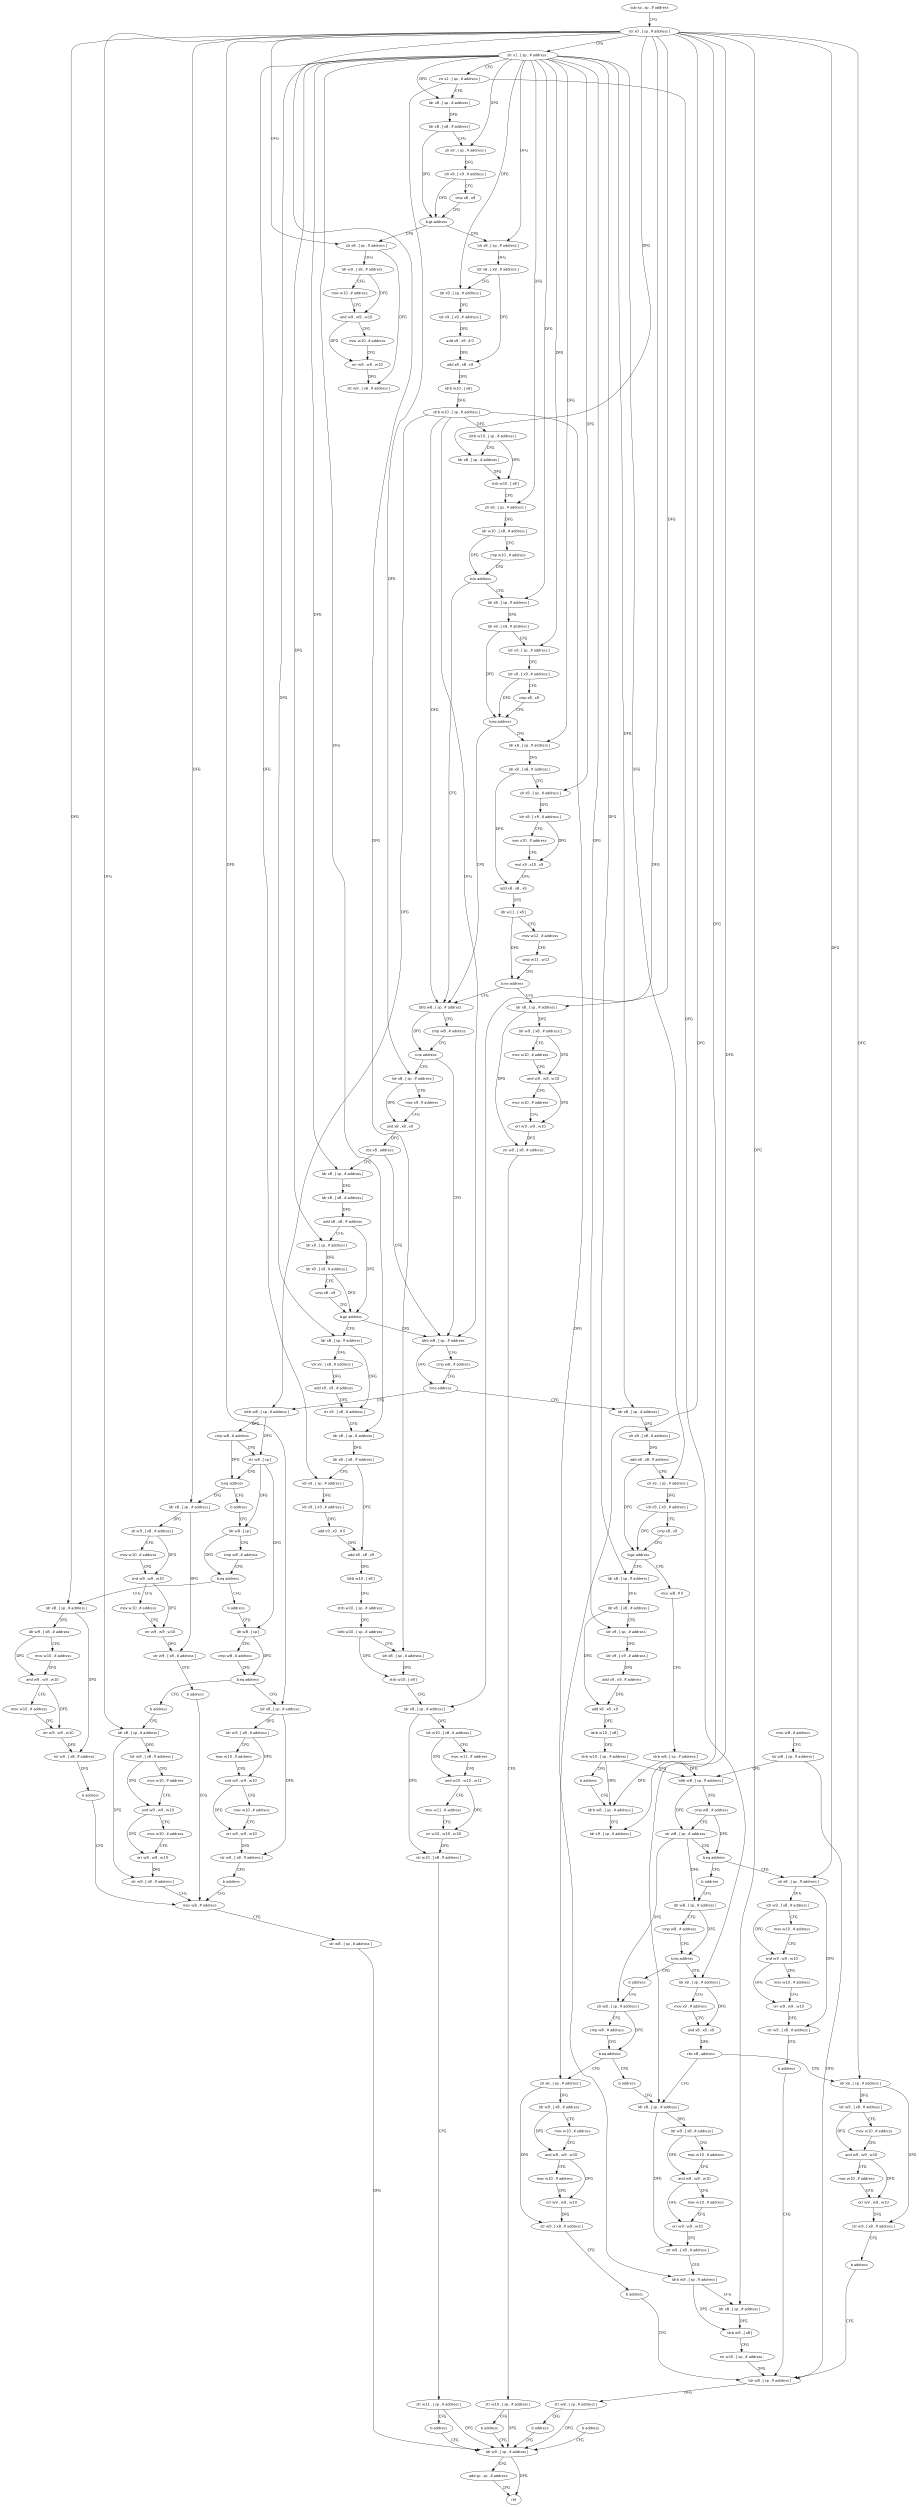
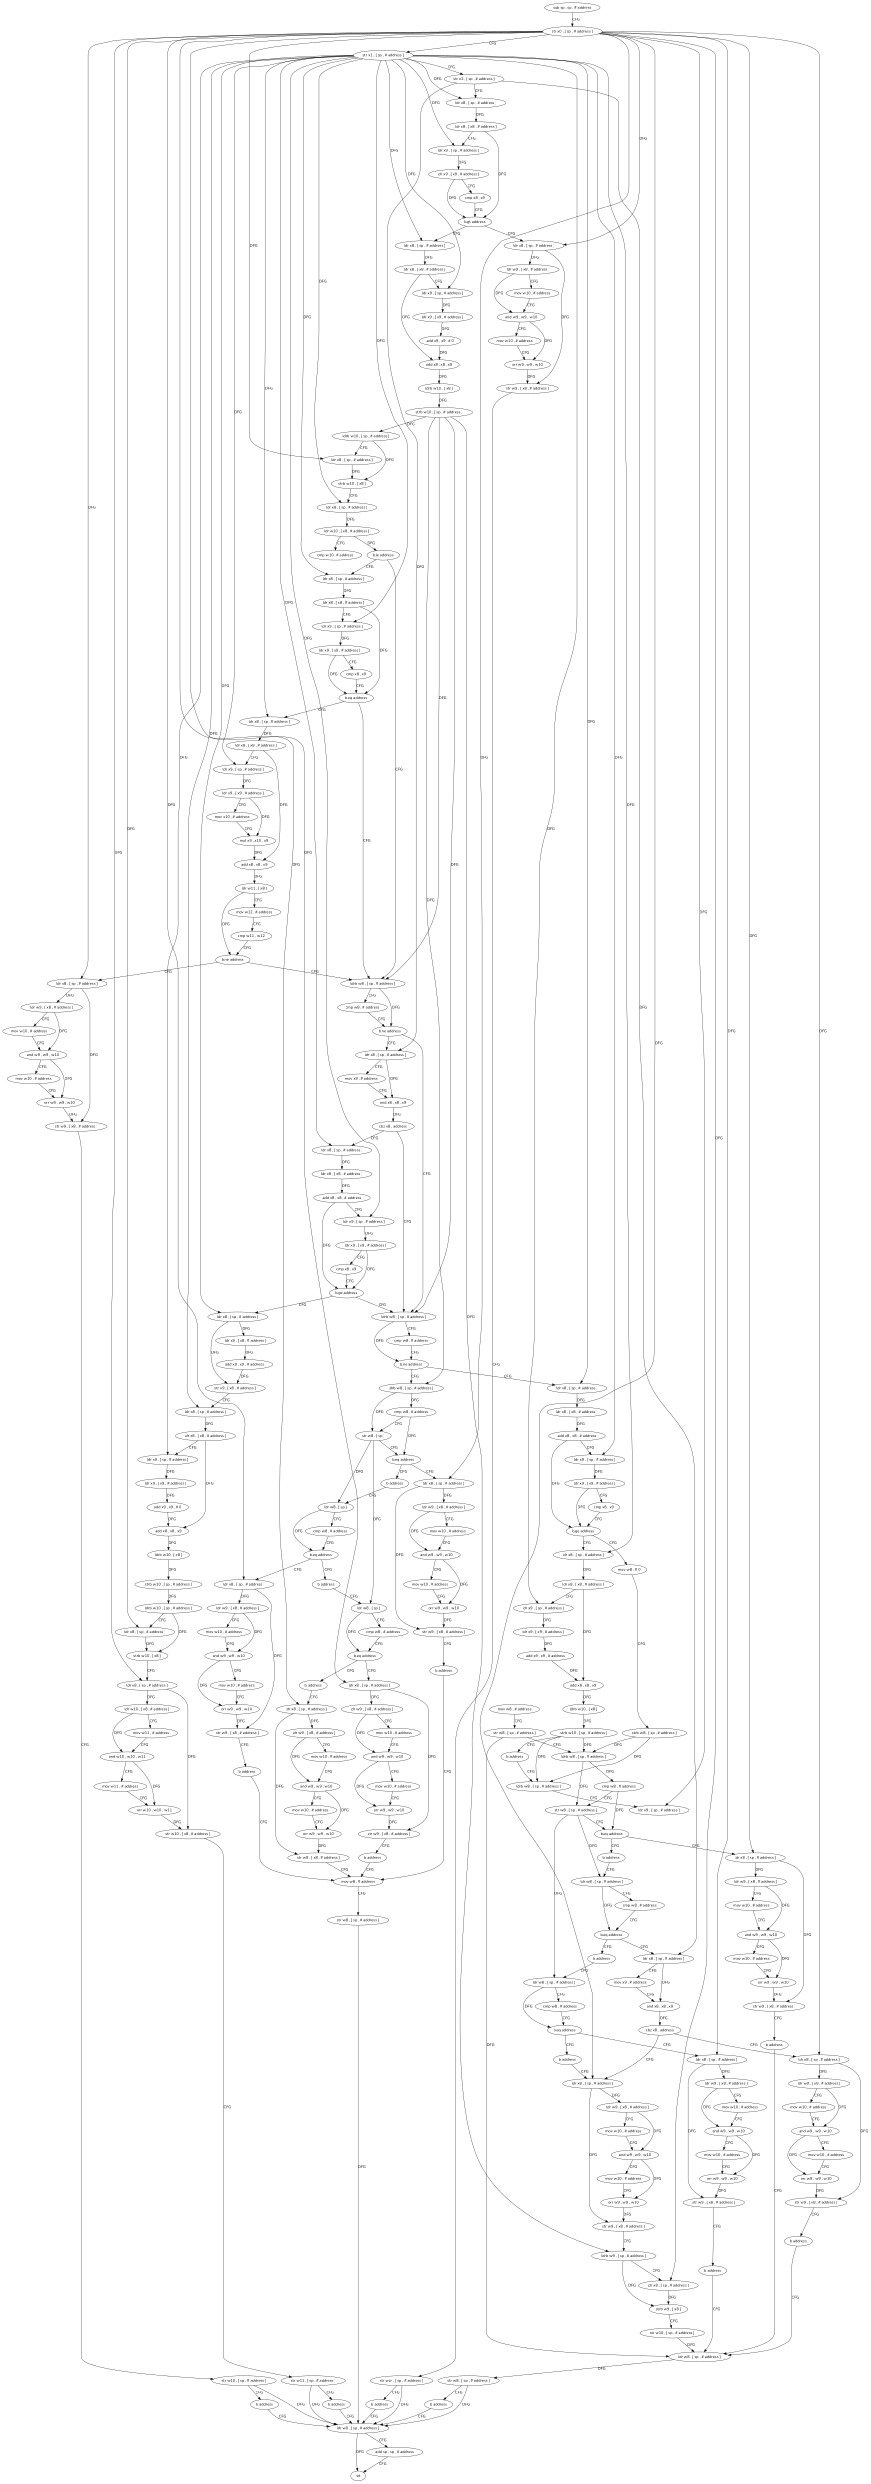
(495, 566) -> none
(443, 1834) -> (155, 1810)
none -> (402, 2381)
